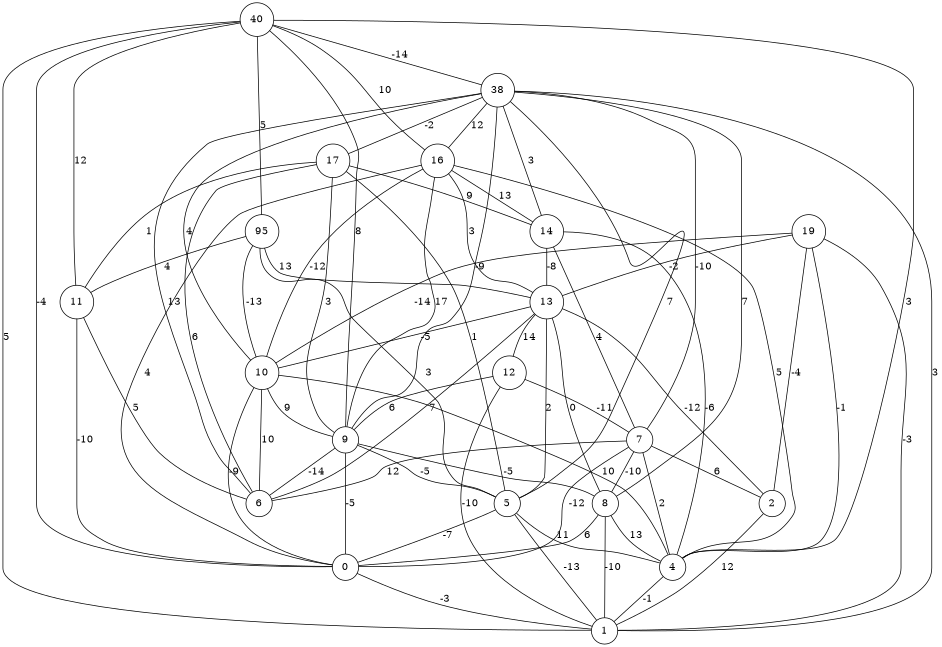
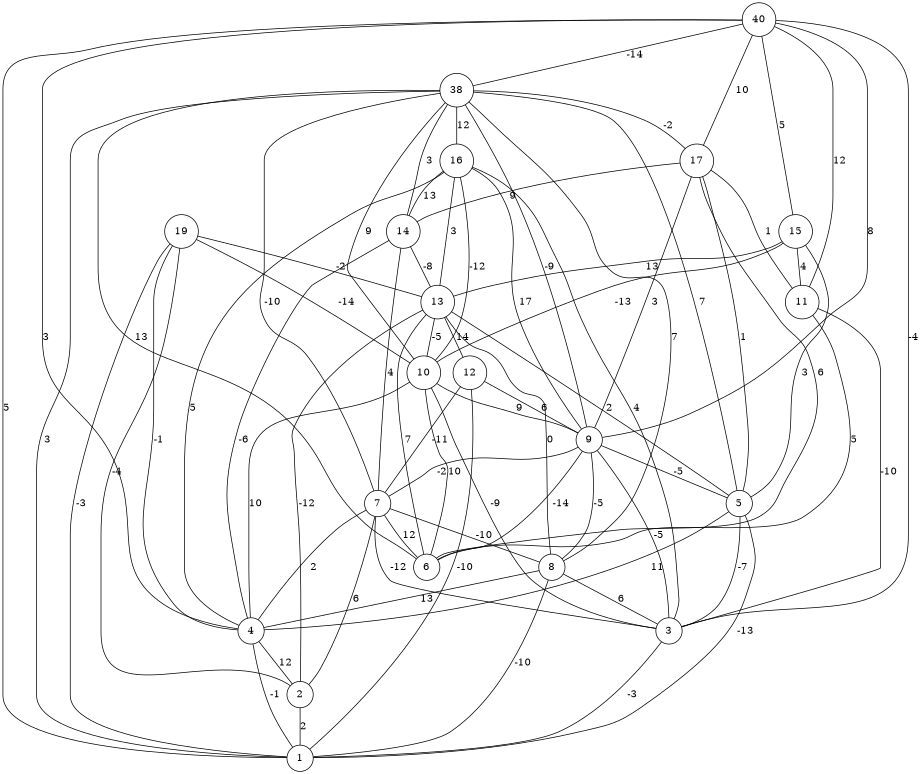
(355, 79) -> (728, 90)
(190, 231) -> (369, 231)
(262, 231) -> (796, 231)
none -> (480, 458)
(345, 567) -> (669, 631)
(728, 567) -> (304, 726)
none -> (276, 663)
